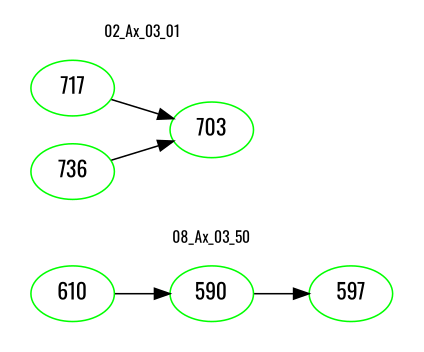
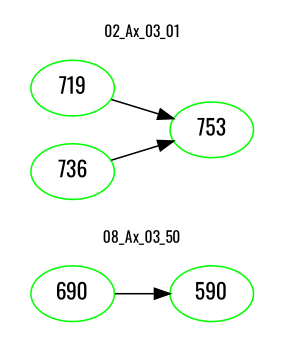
(73, 88) -> (73, 88)
(212, 130) -> (212, 130)
(73, 294) -> (73, 294)
(351, 294) -> none
